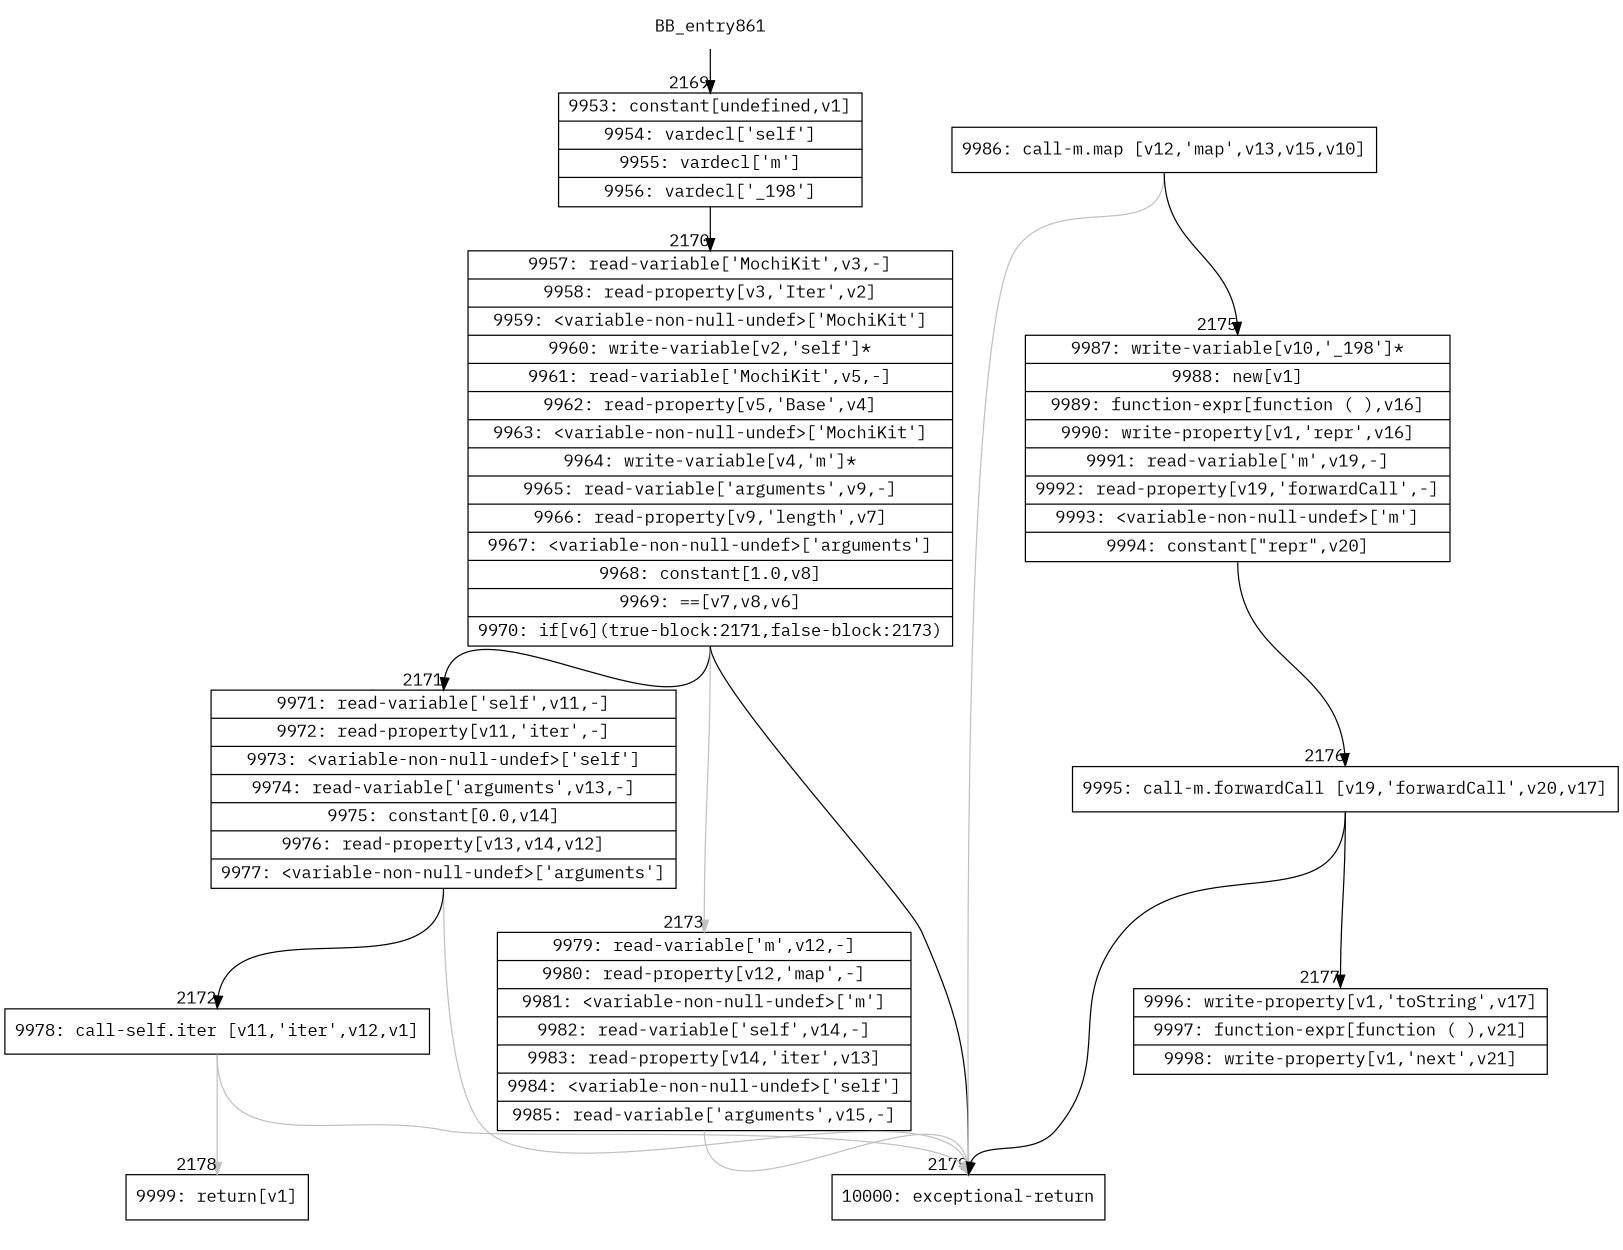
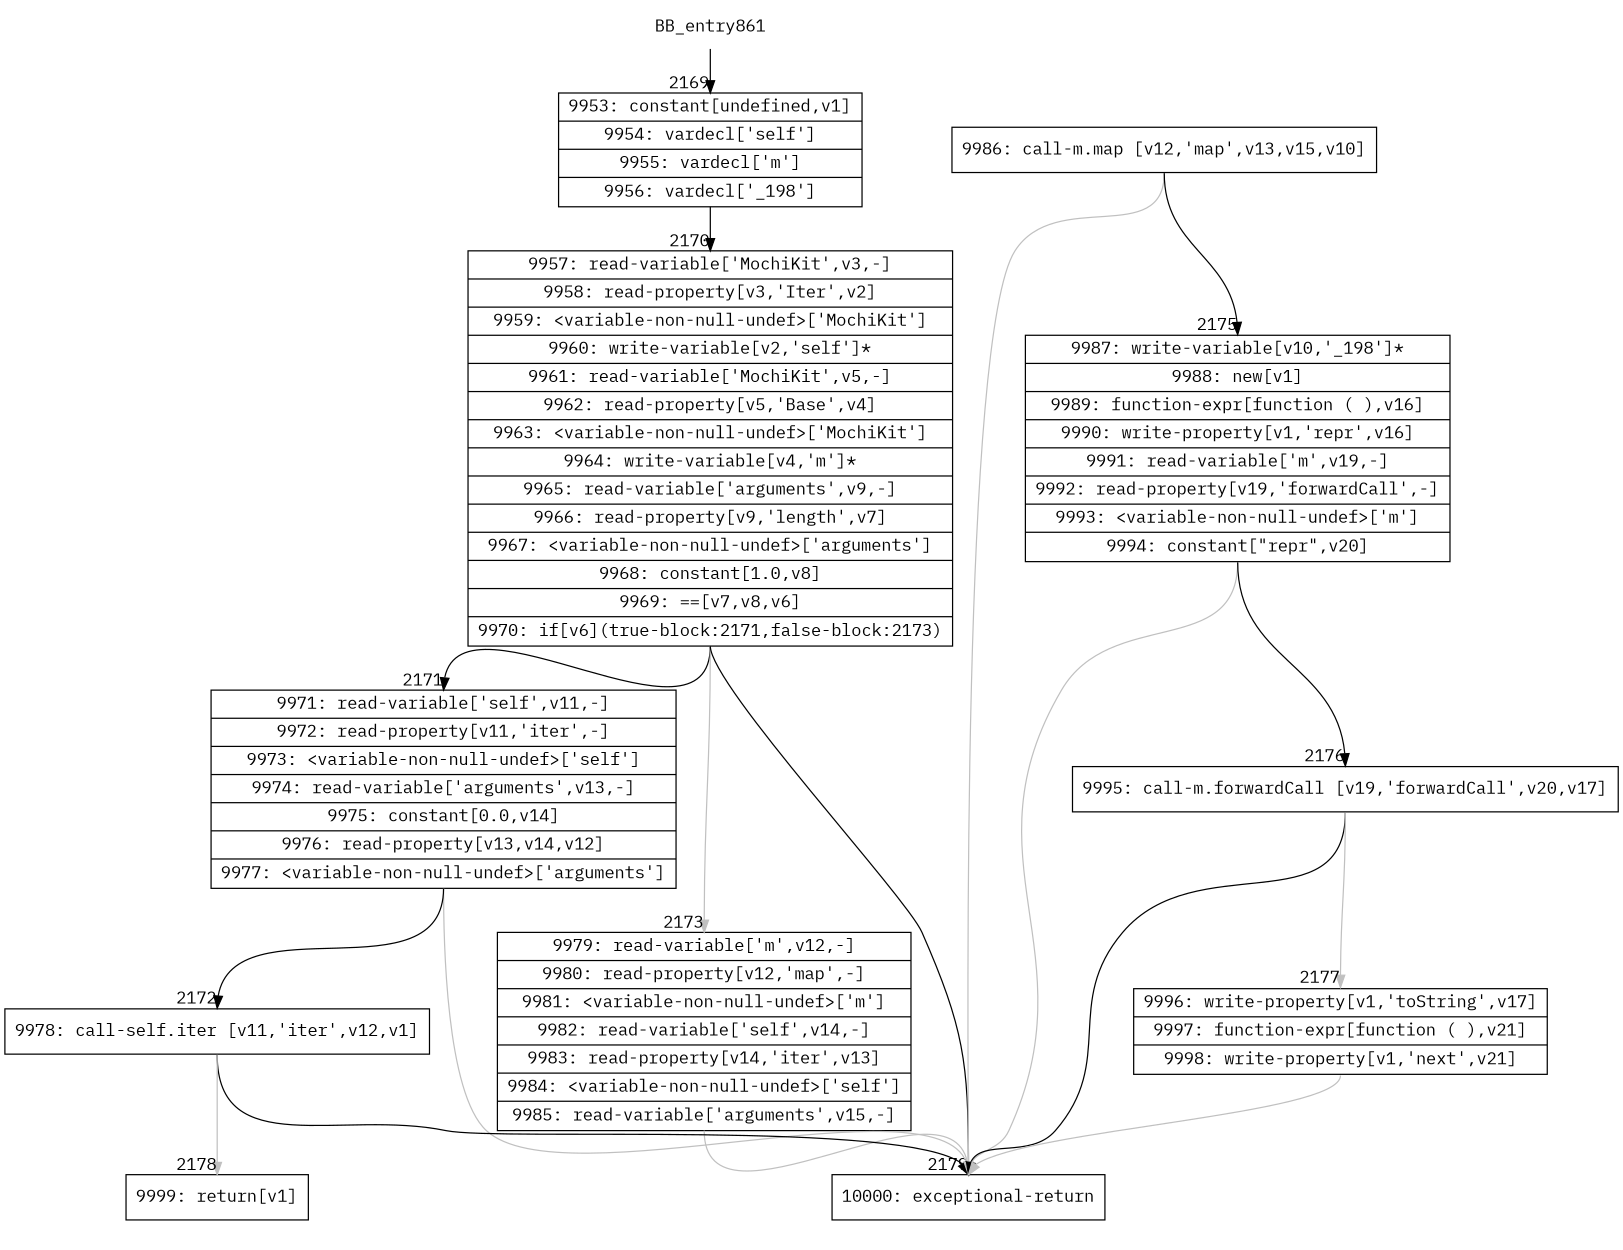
none -> (1023, 818)
(1343, 894) -> (1343, 894)
none -> (1160, 1124)
(570, 1134) -> (570, 1134)
